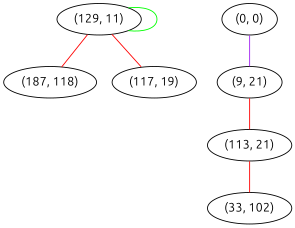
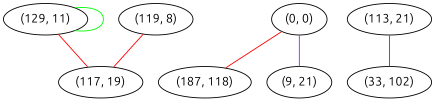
none -> (156, 19)
(75, 51) -> (254, 50)
(250, 114) -> none
